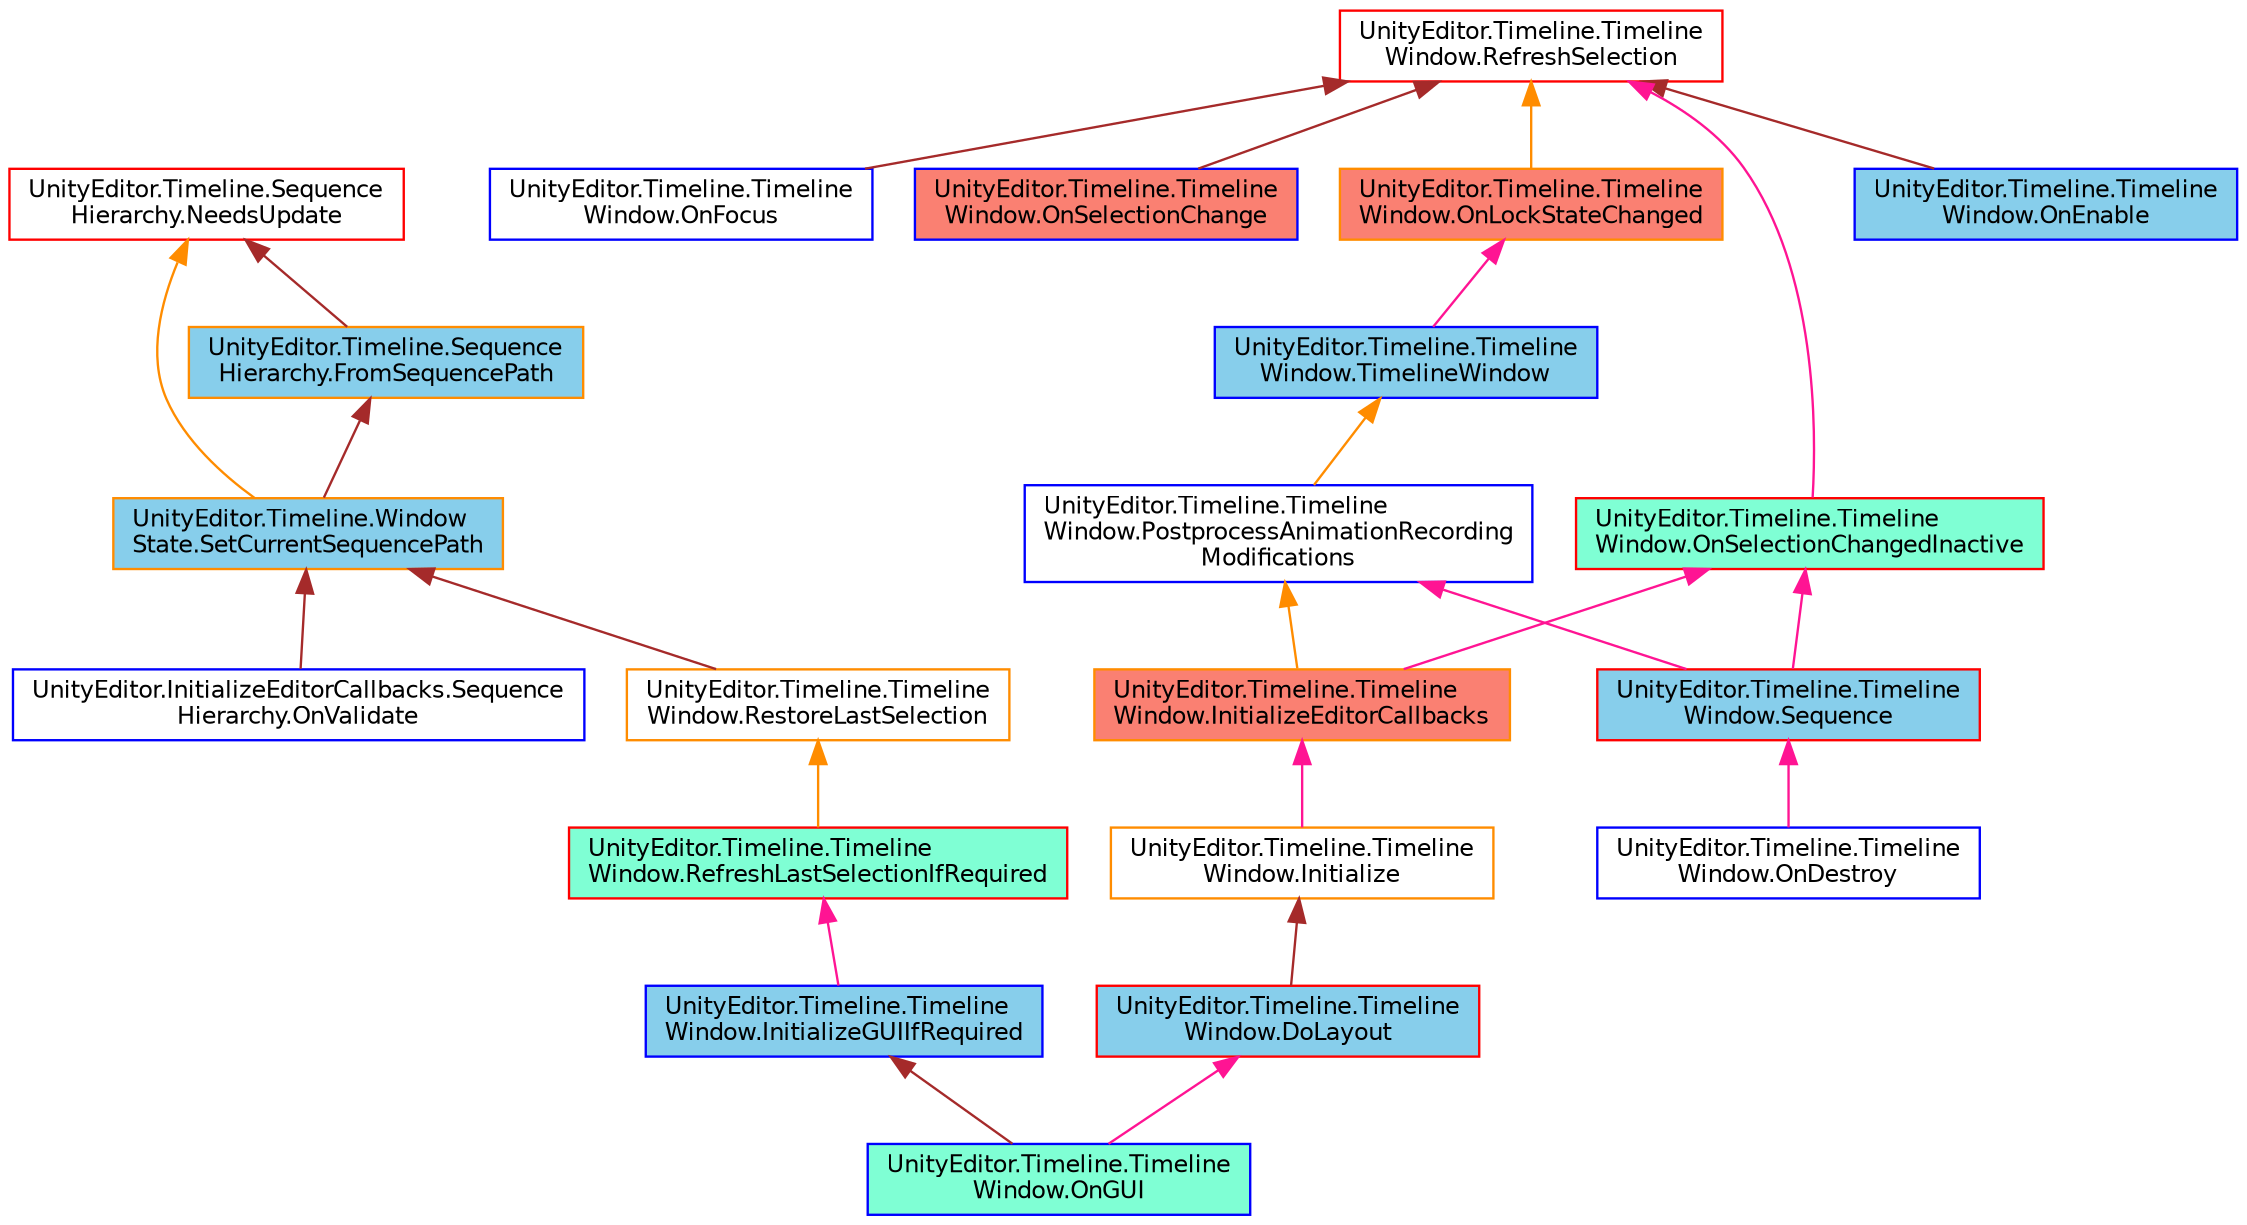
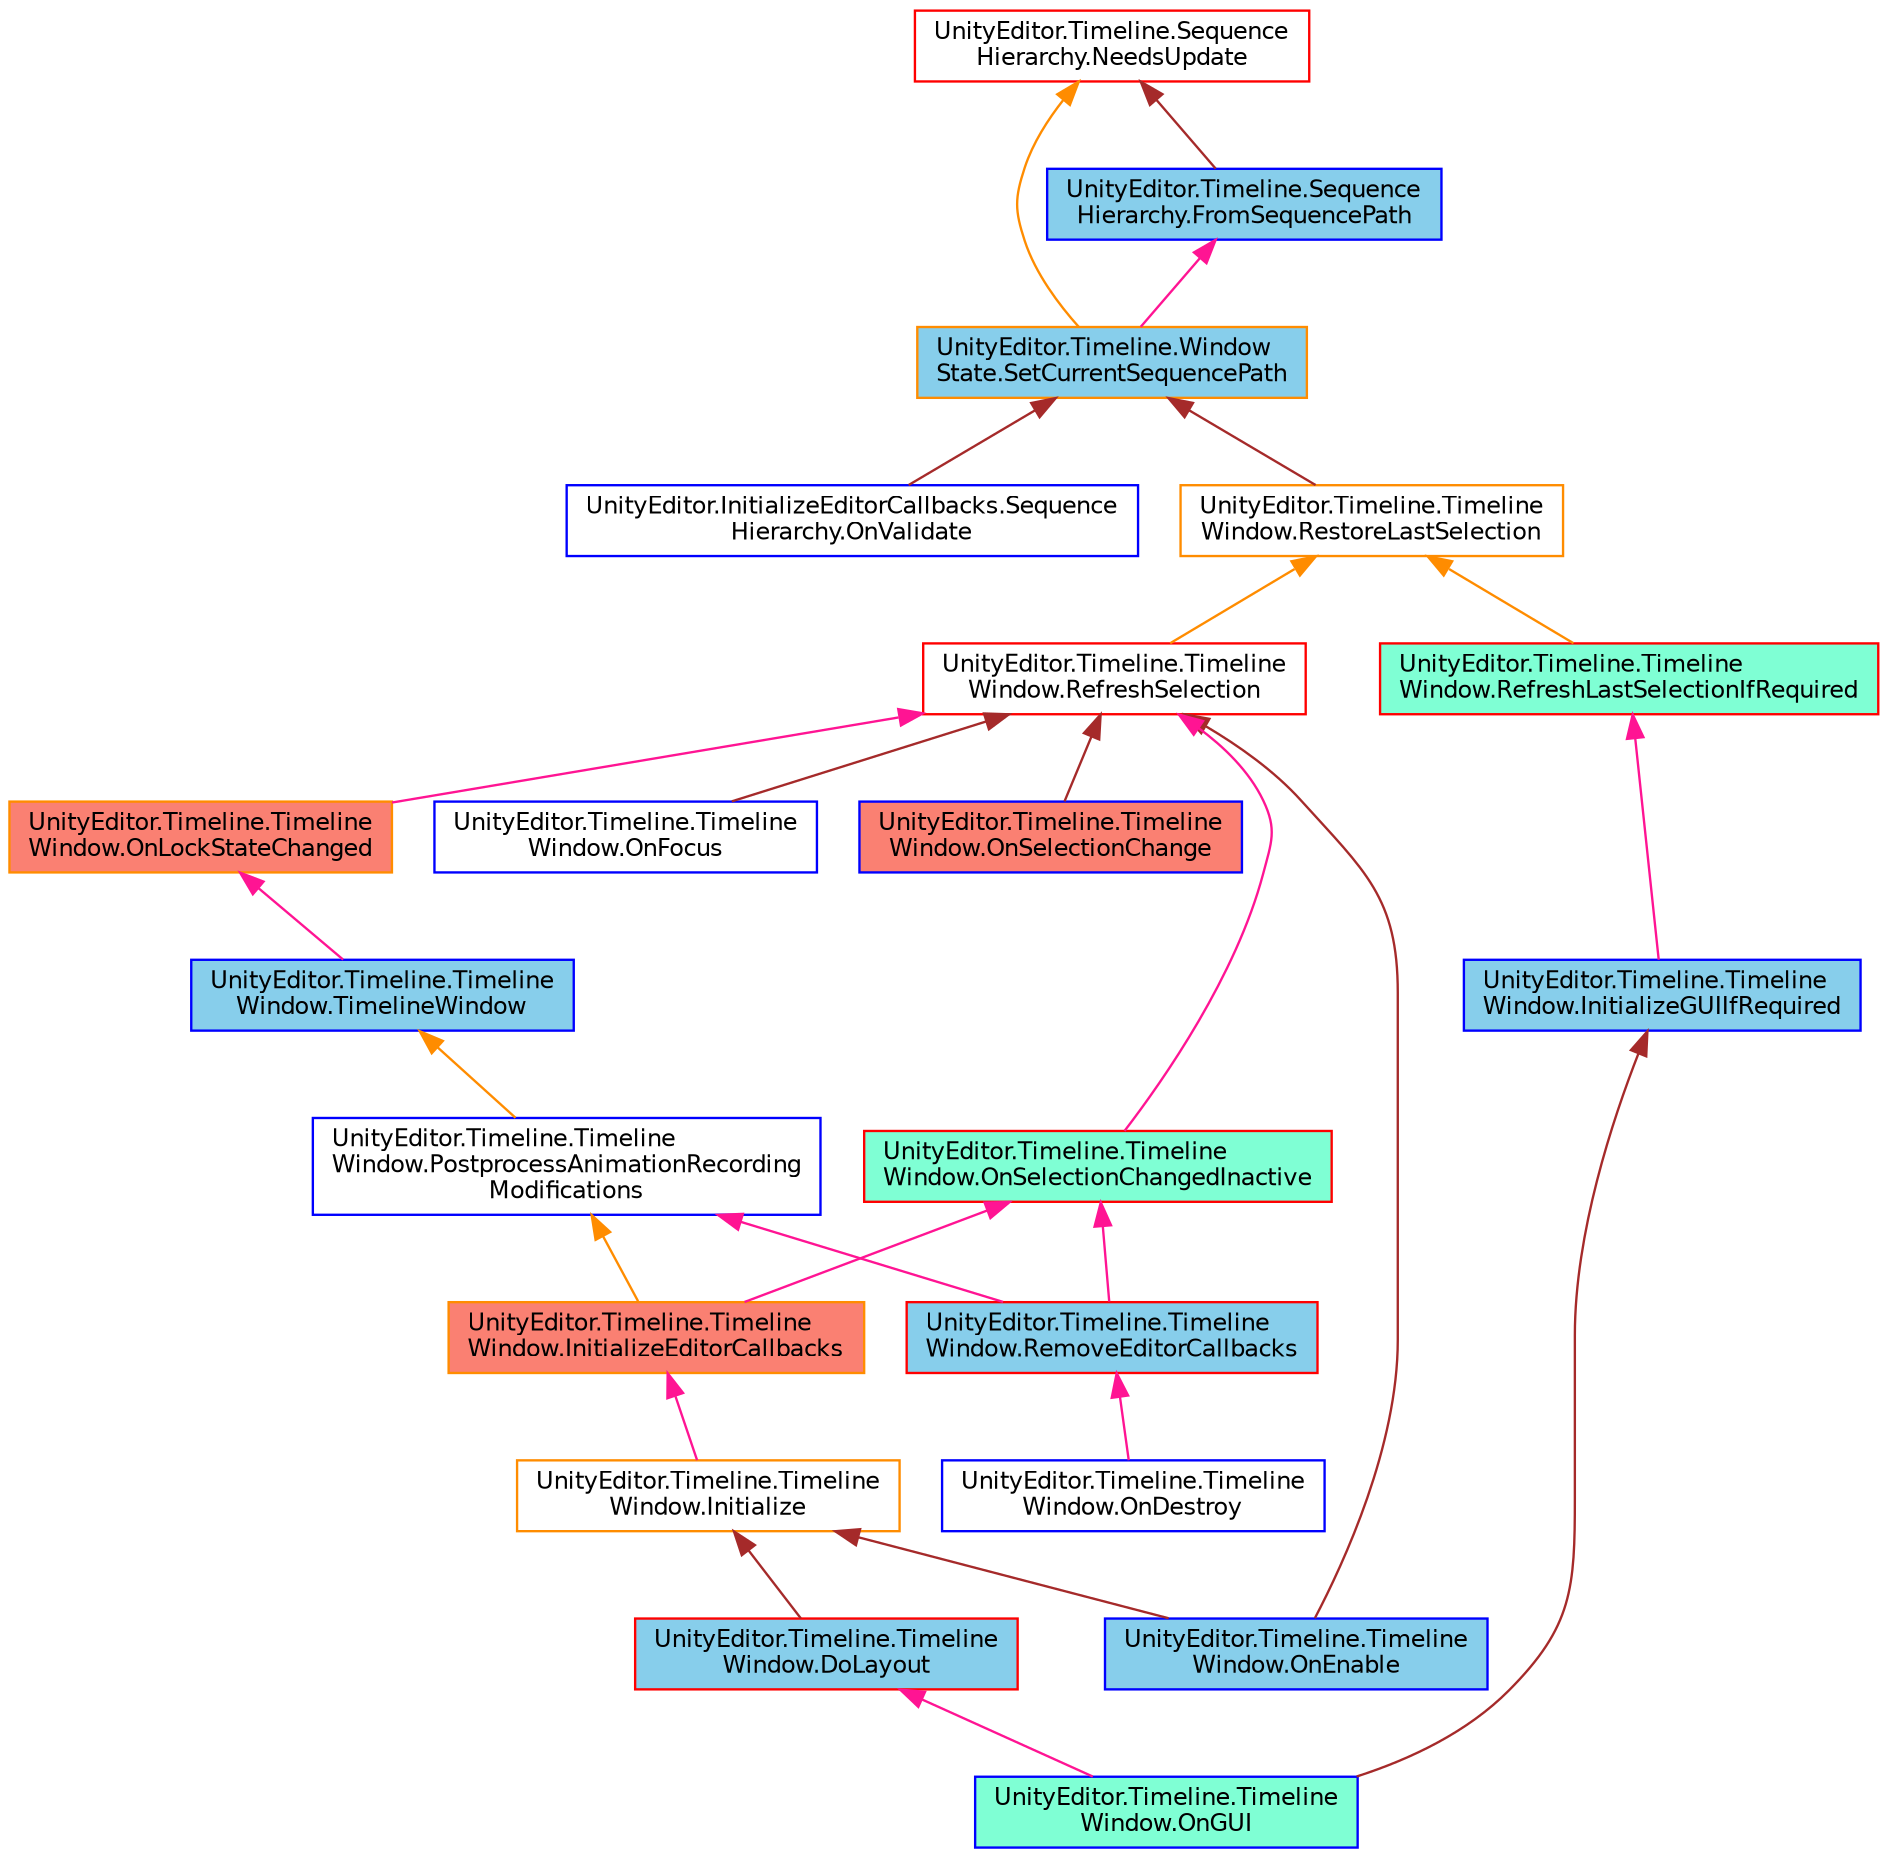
(1531, 137) -> (645, 760)
(386, 362) -> (1244, 204)
(342, 459) -> (1170, 292)
none -> (1232, 606)
(1789, 705) -> (1112, 1338)
none -> (1013, 1578)
